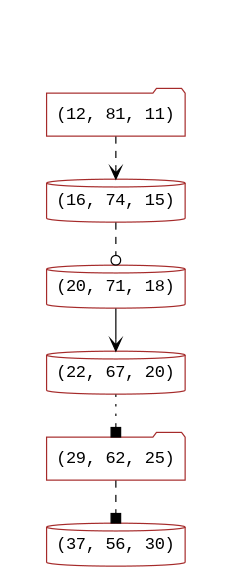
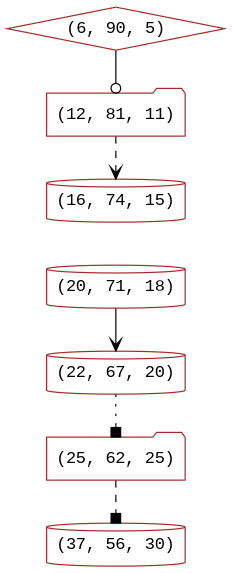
none -> (116, 29)
(116, 239) -> none
(116, 459) -> (116, 459)
